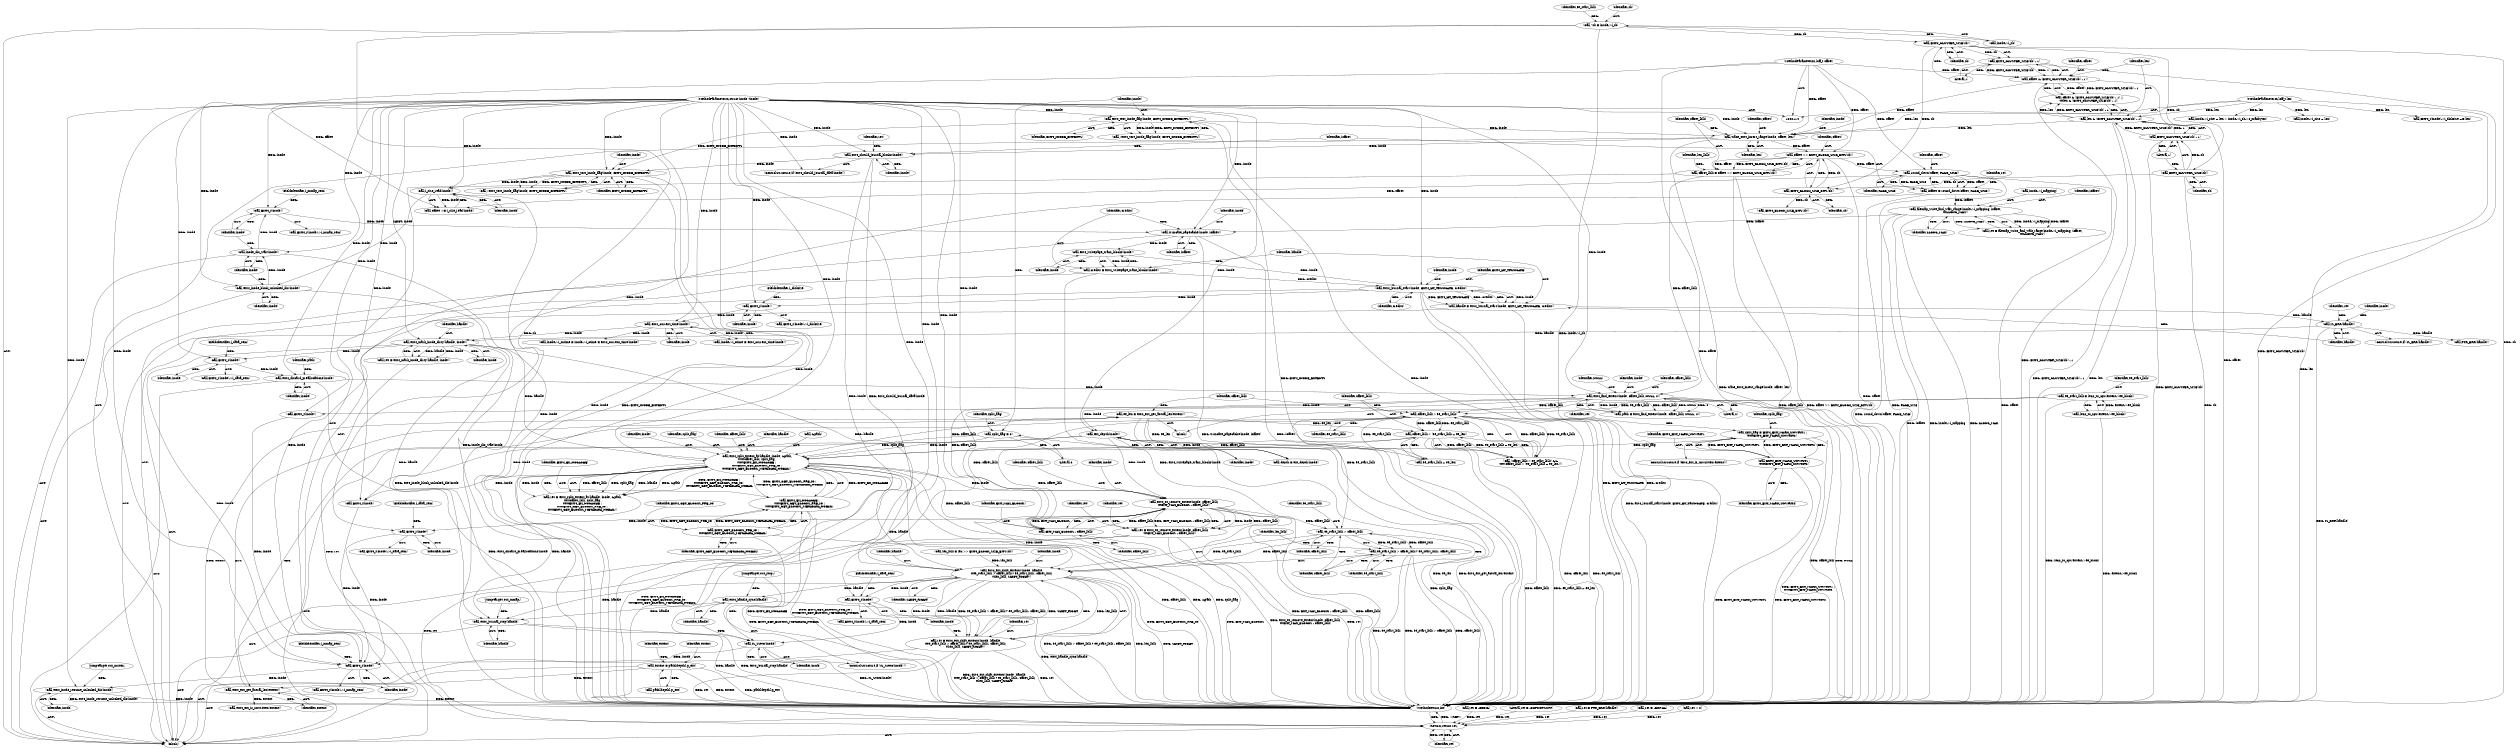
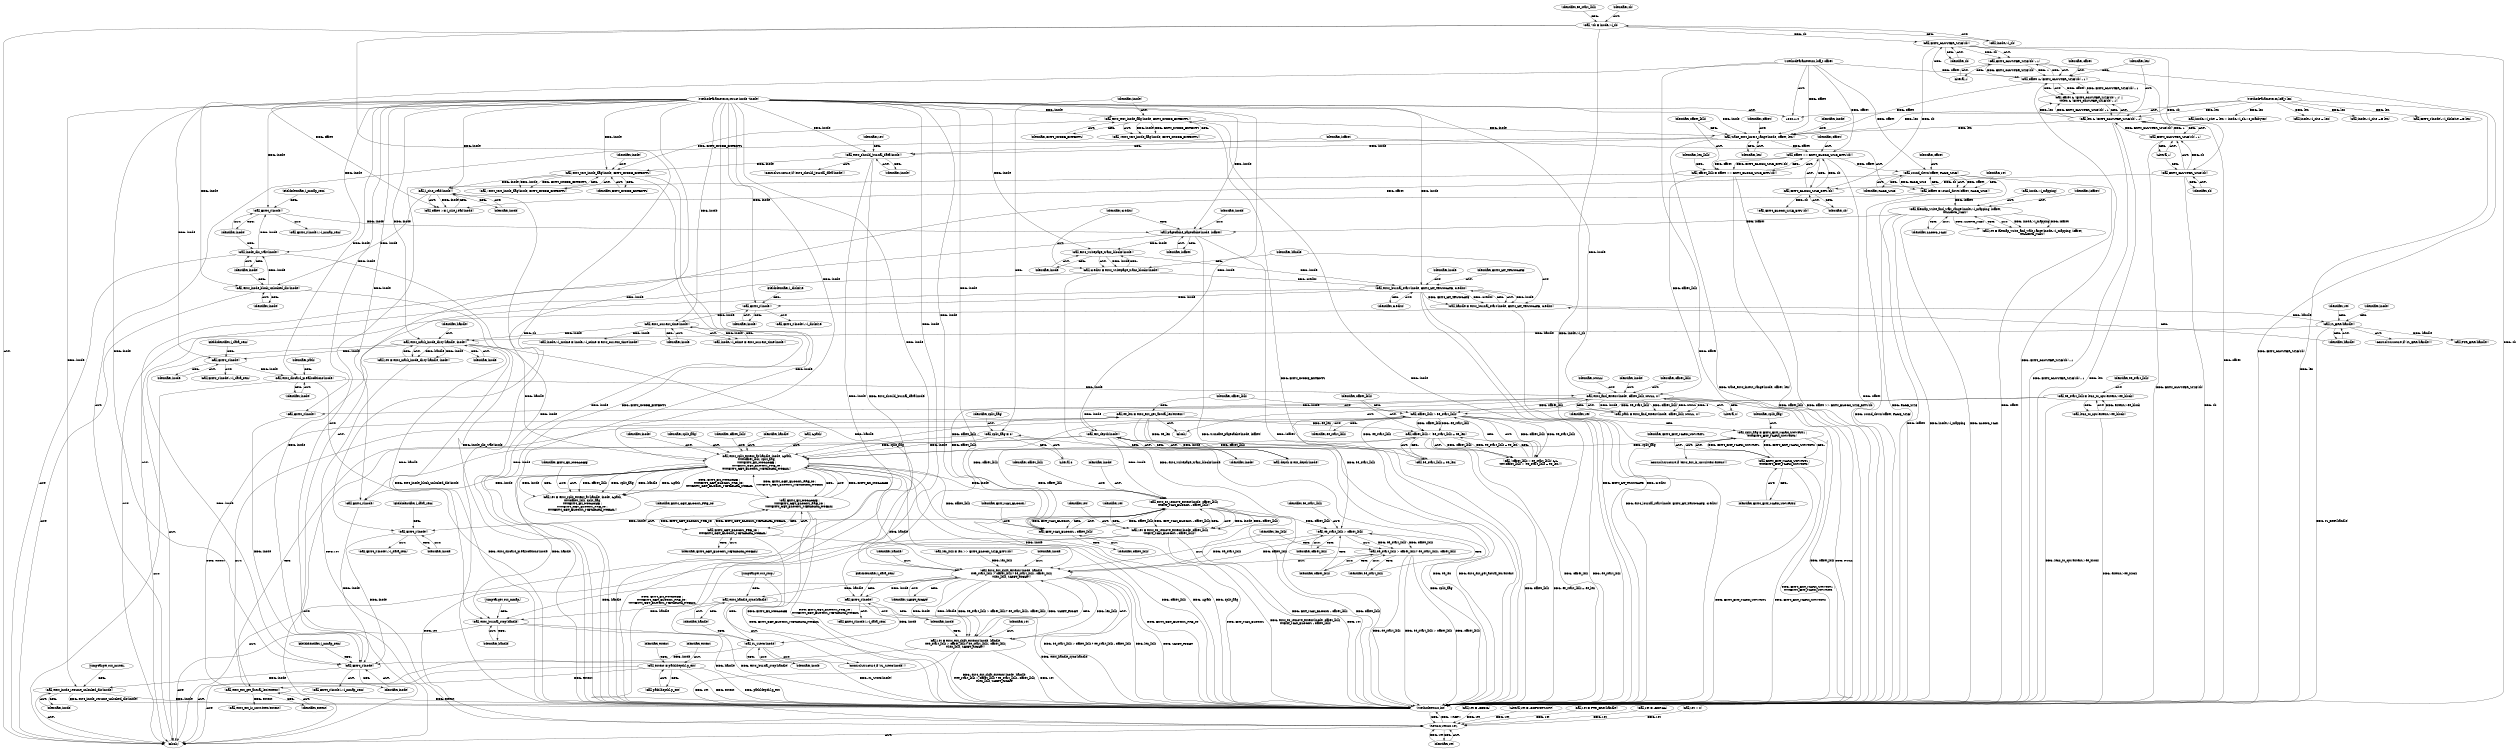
none -> (2370, 119)
(771, 130) -> (974, 109)
(874, 155) -> (874, 155)
(402, 222) -> (402, 222)
(1191, 233) -> (1191, 233)
